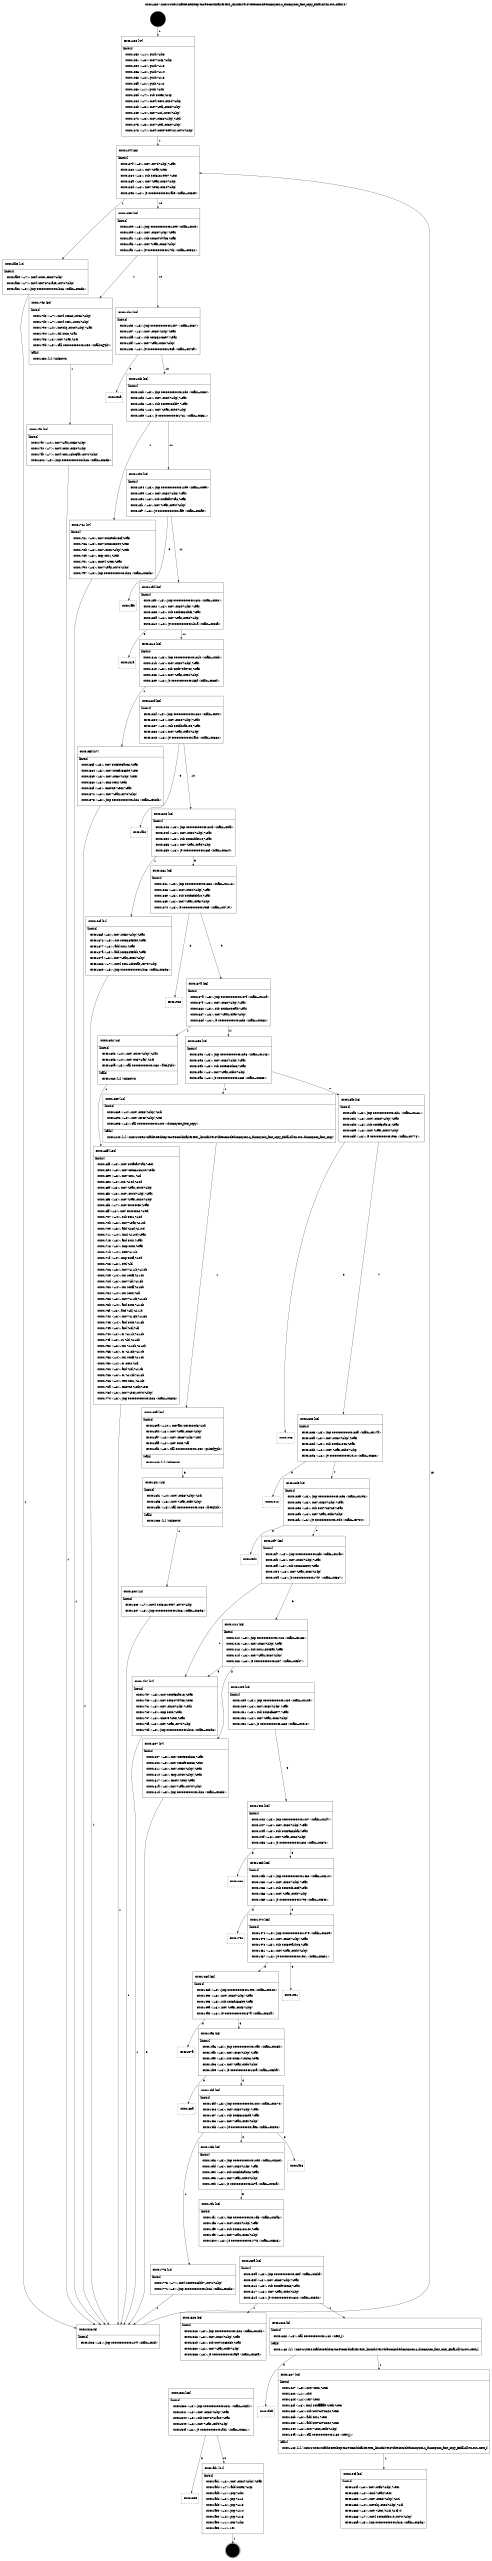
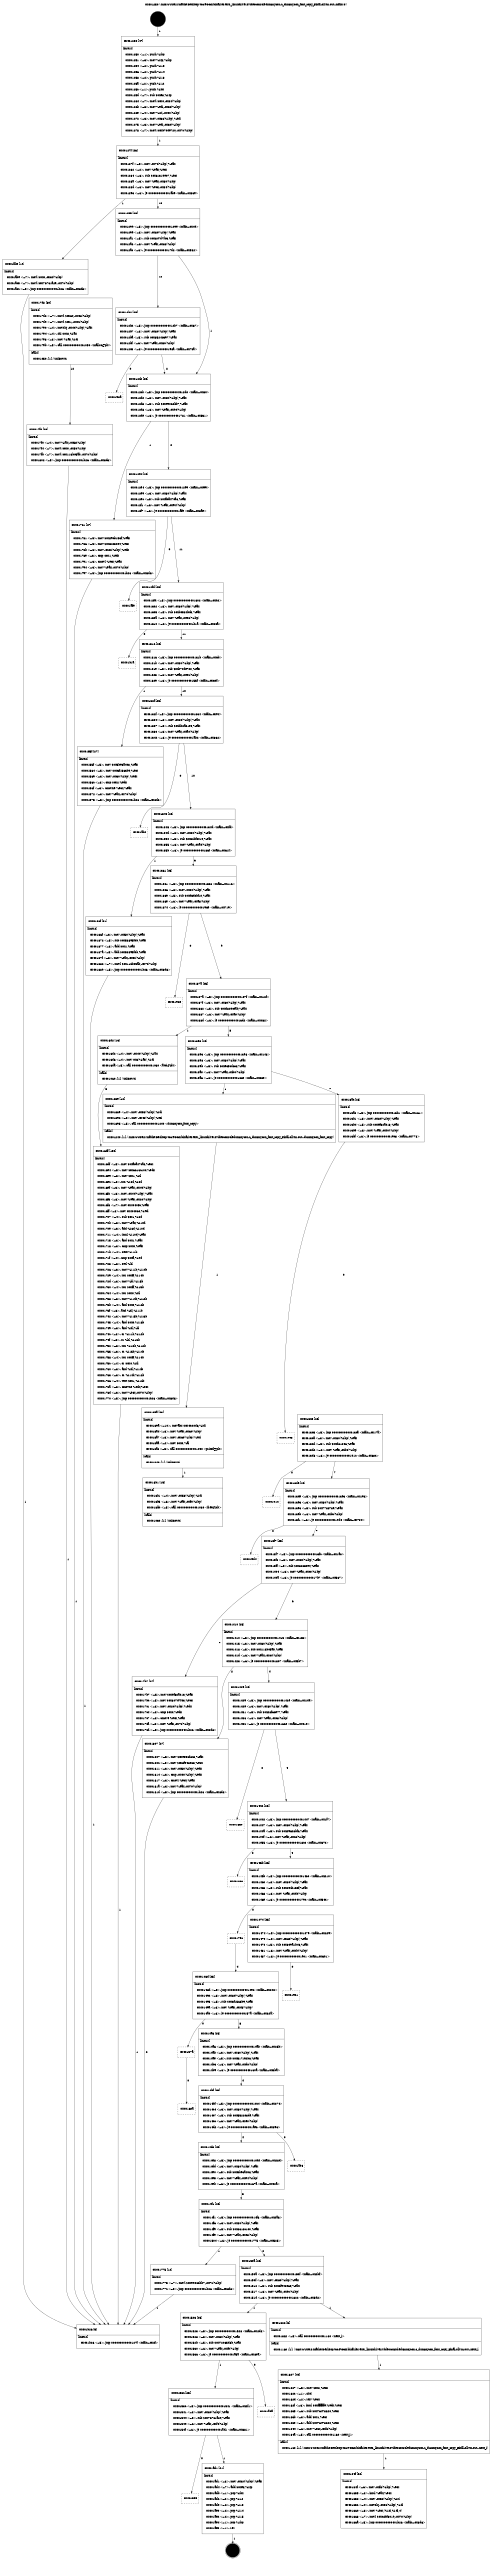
(119, 276) -> (206, 312)
(72, 369) -> (72, 369)
(167, 369) -> (167, 369)
(171, 445) -> (171, 445)
none -> (181, 690)
(230, 1031) -> (230, 1031)
(106, 1089) -> (106, 1089)
(361, 1277) -> none
(430, 1283) -> none
(184, 1473) -> (184, 1473)
(164, 1601) -> none
(219, 1643) -> (219, 1643)
(216, 1671) -> (268, 1674)
none -> (235, 1825)
(291, 1909) -> none
(264, 1966) -> (236, 1957)
(240, 2024) -> (240, 2024)
(195, 2088) -> (186, 2080)
(184, 2196) -> (214, 2255)
none -> (261, 2250)
none -> (217, 2373)
(273, 2375) -> (260, 2381)
(224, 2458) -> (224, 2458)
